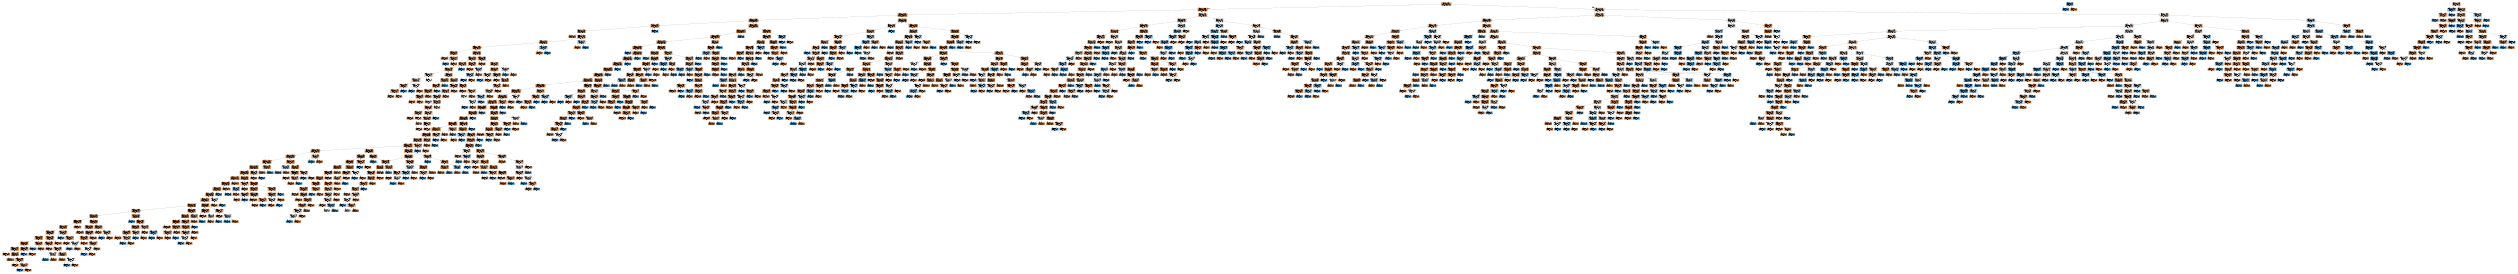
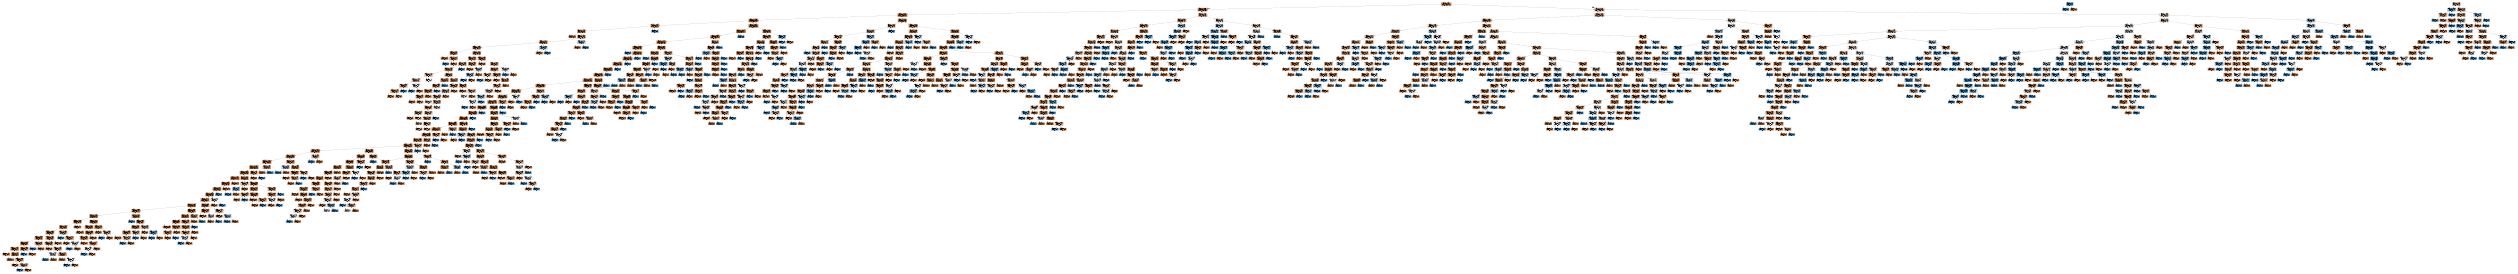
(1468, 37) -> (1468, 37)
